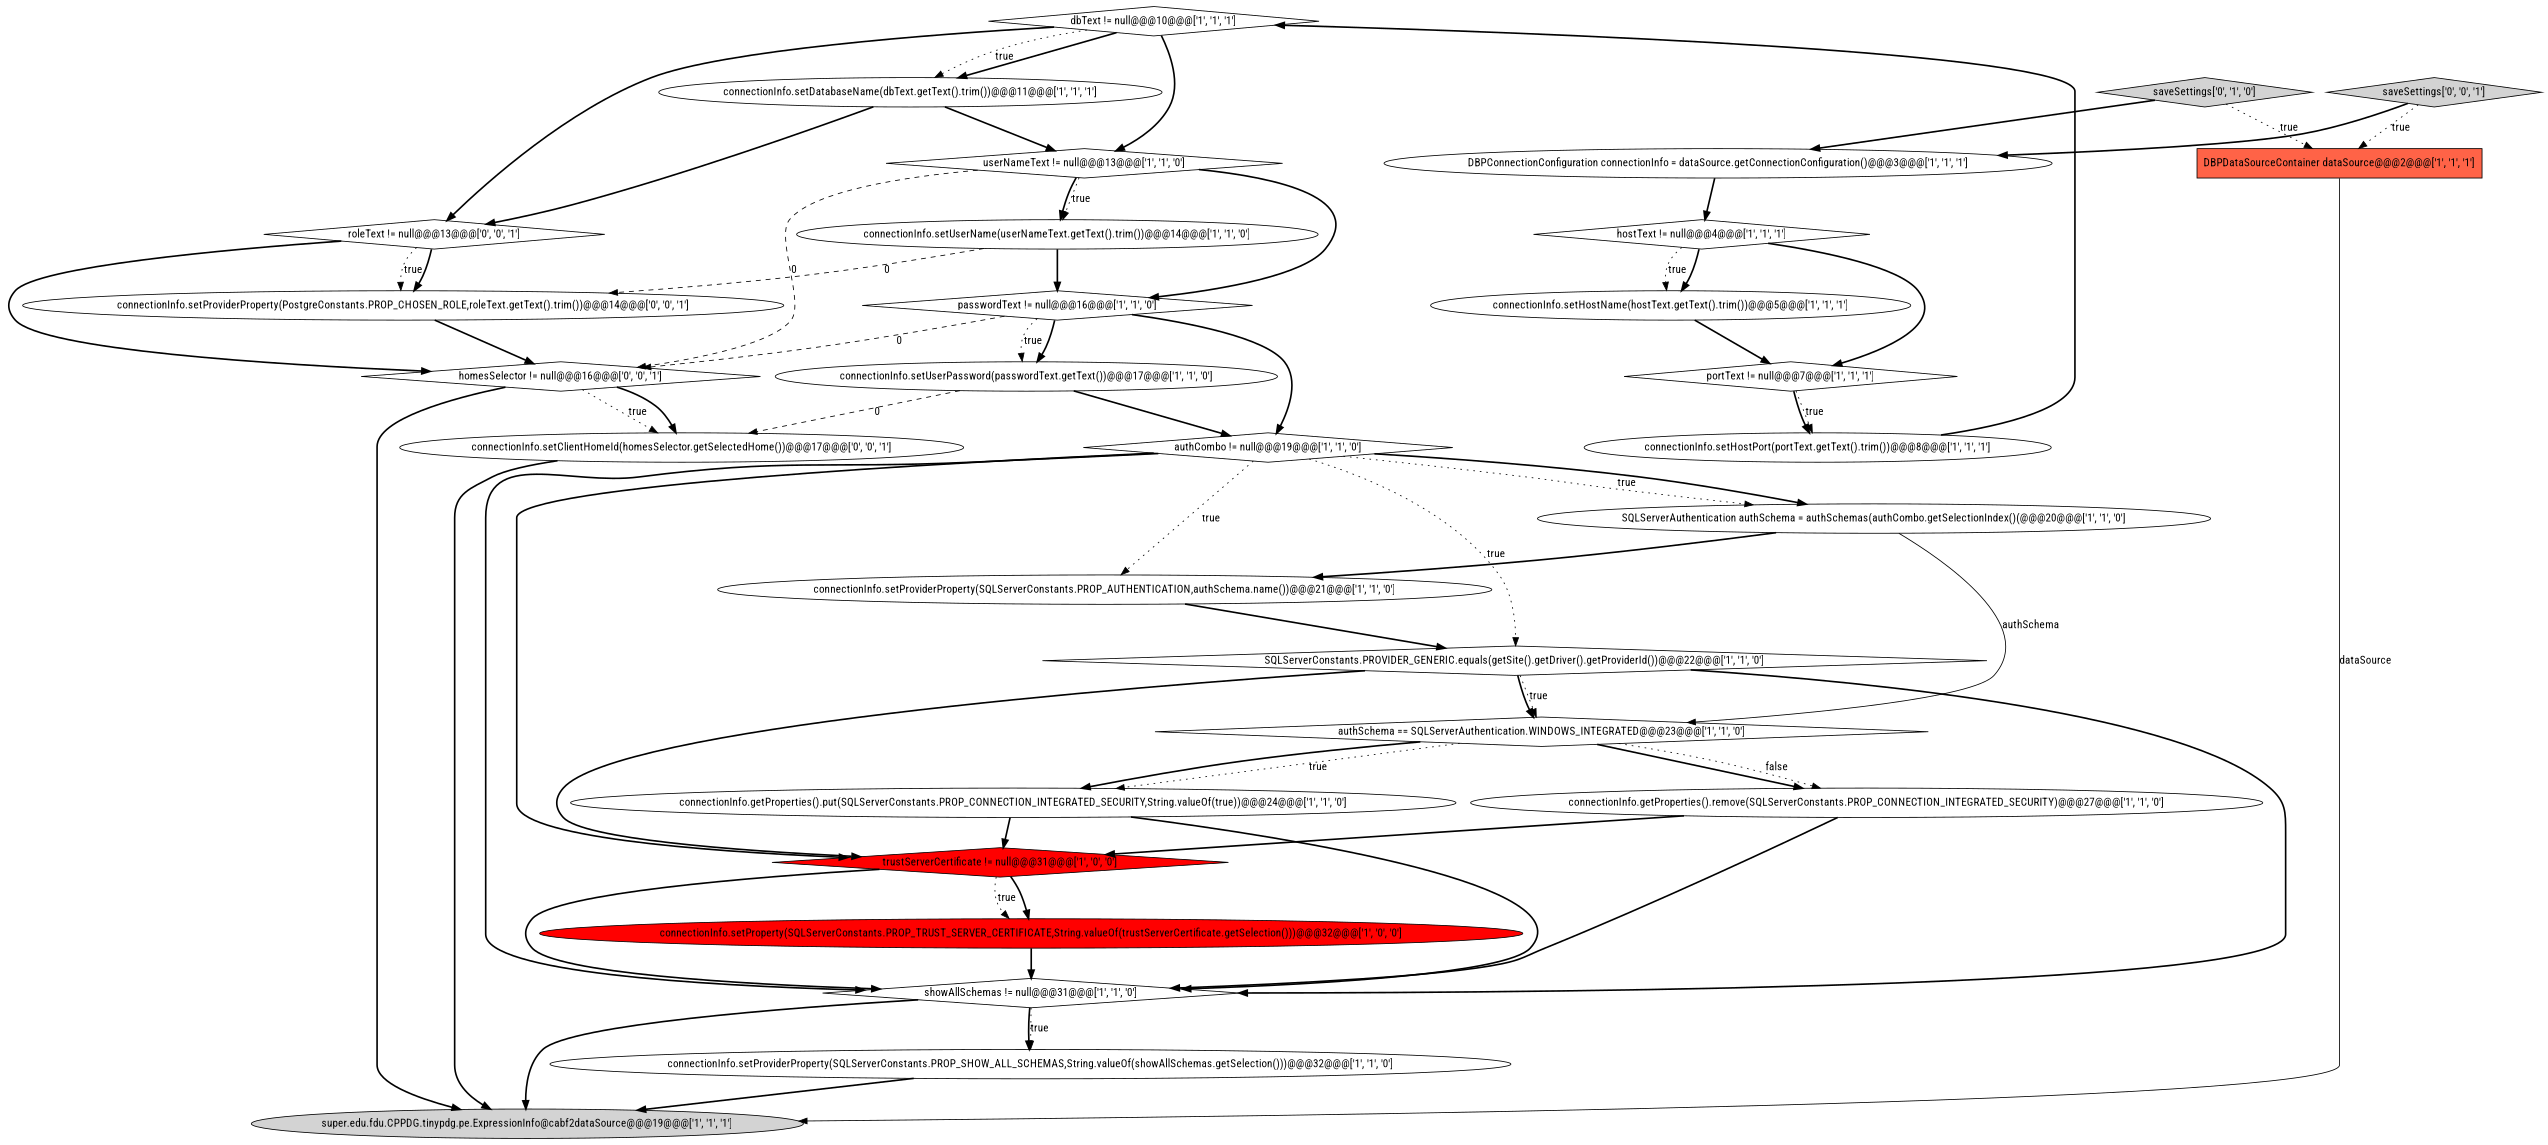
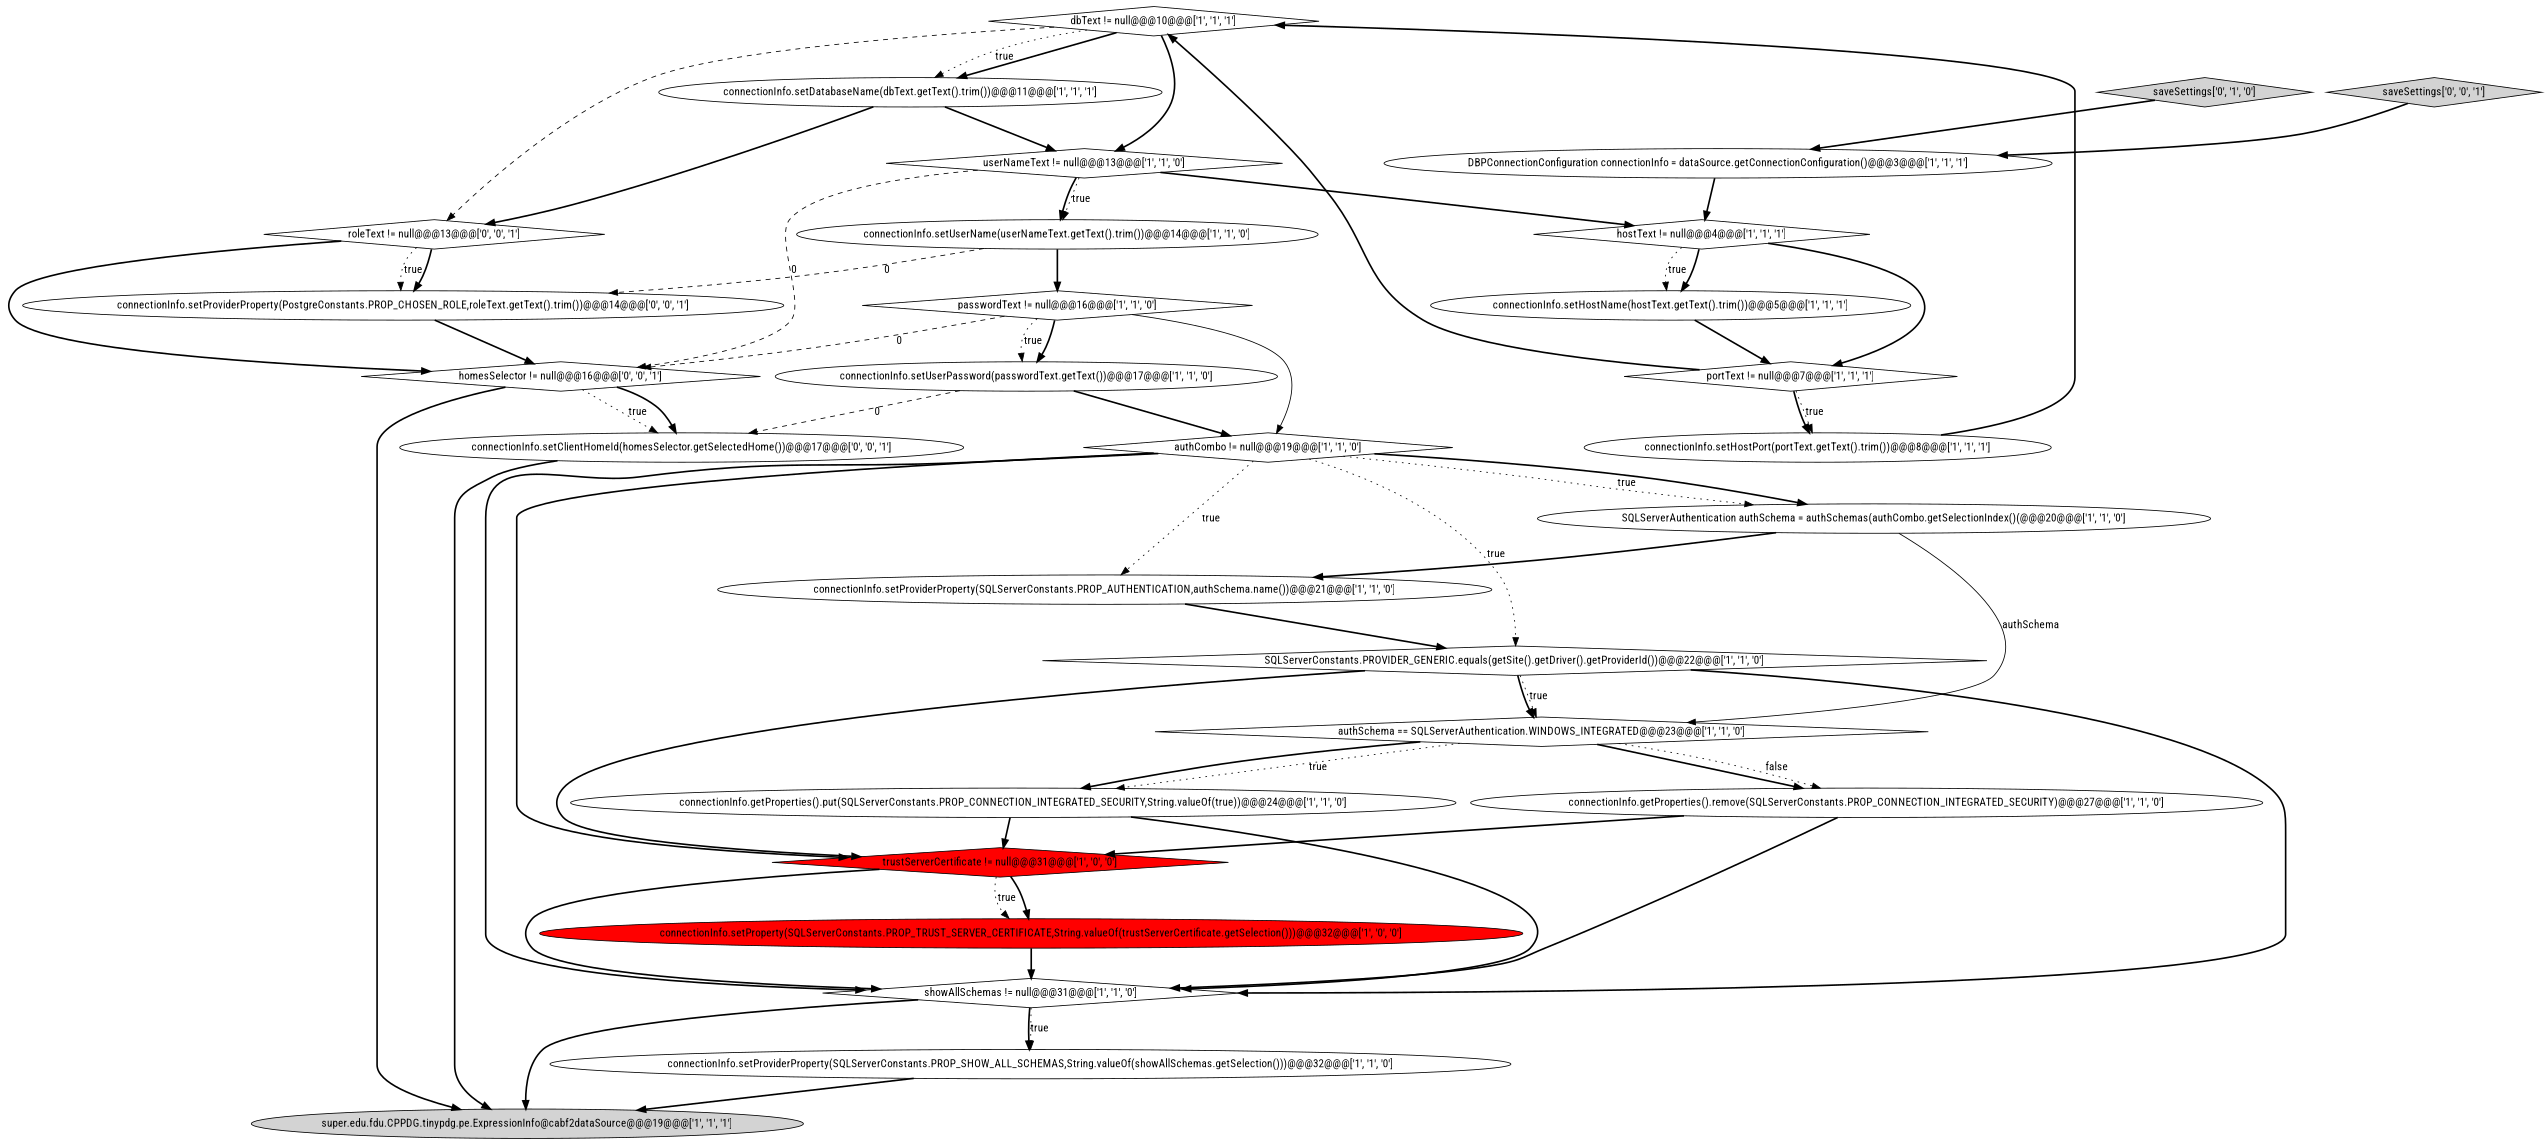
(731, 59) -> (731, 59)
(2340, 163) -> none
(1327, 246) -> (1393, 198)
none -> (1387, 290)
(1244, 339) -> (1244, 339)
